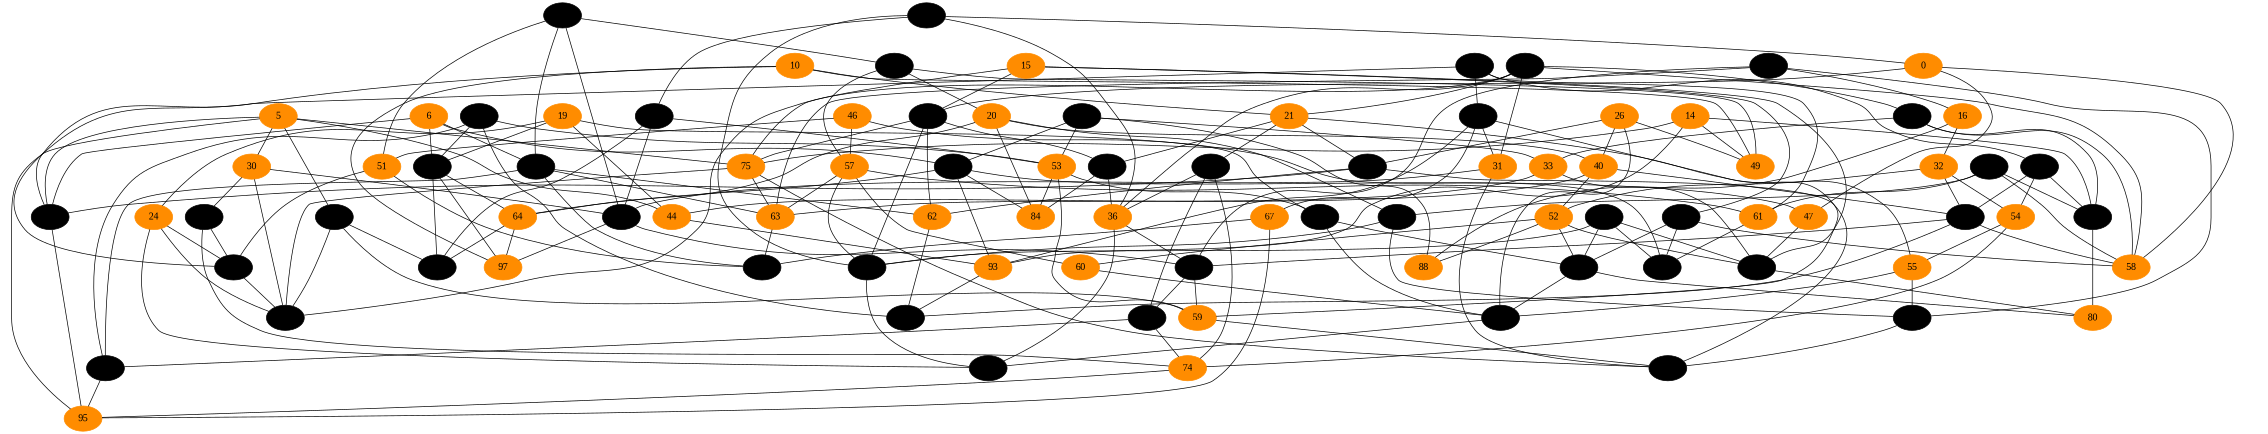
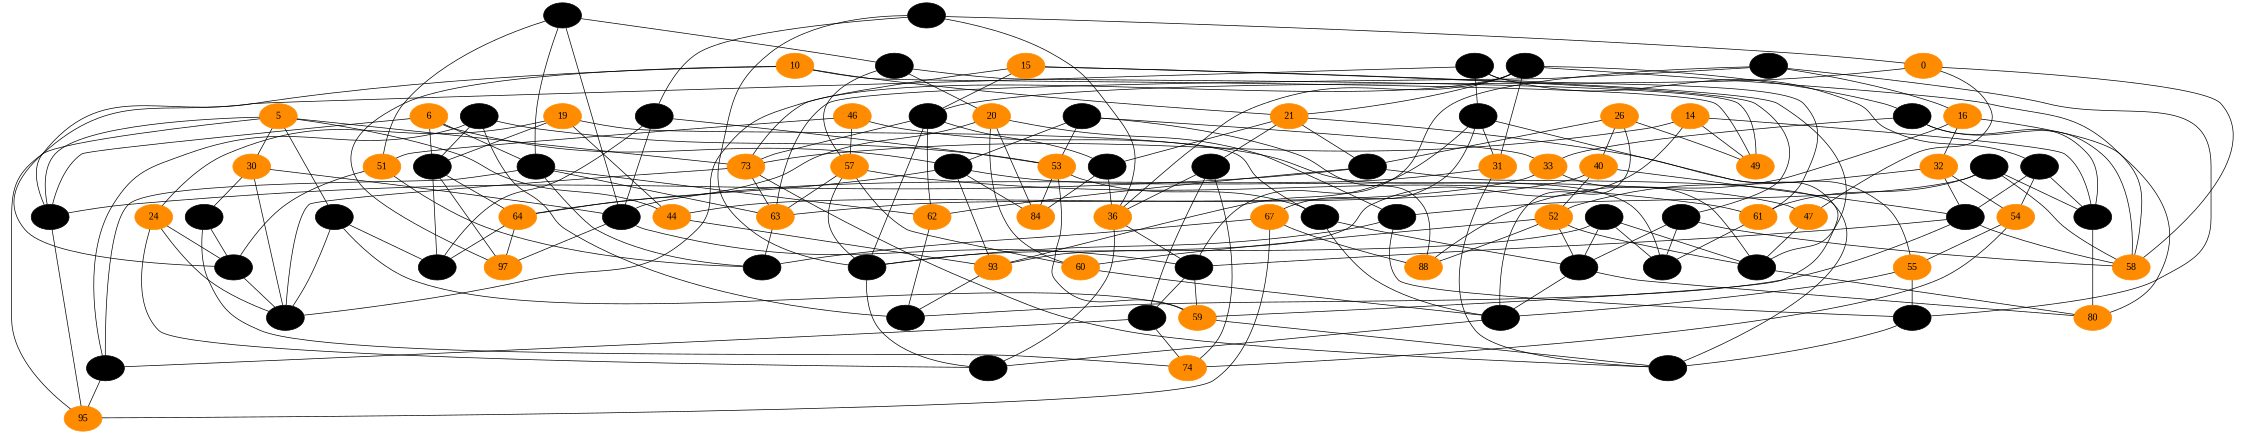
(1283, 136) -> (1001, 211)
(746, 167) -> (746, 167)
none -> (2141, 174)
none -> (1344, 246)
(636, 398) -> none
